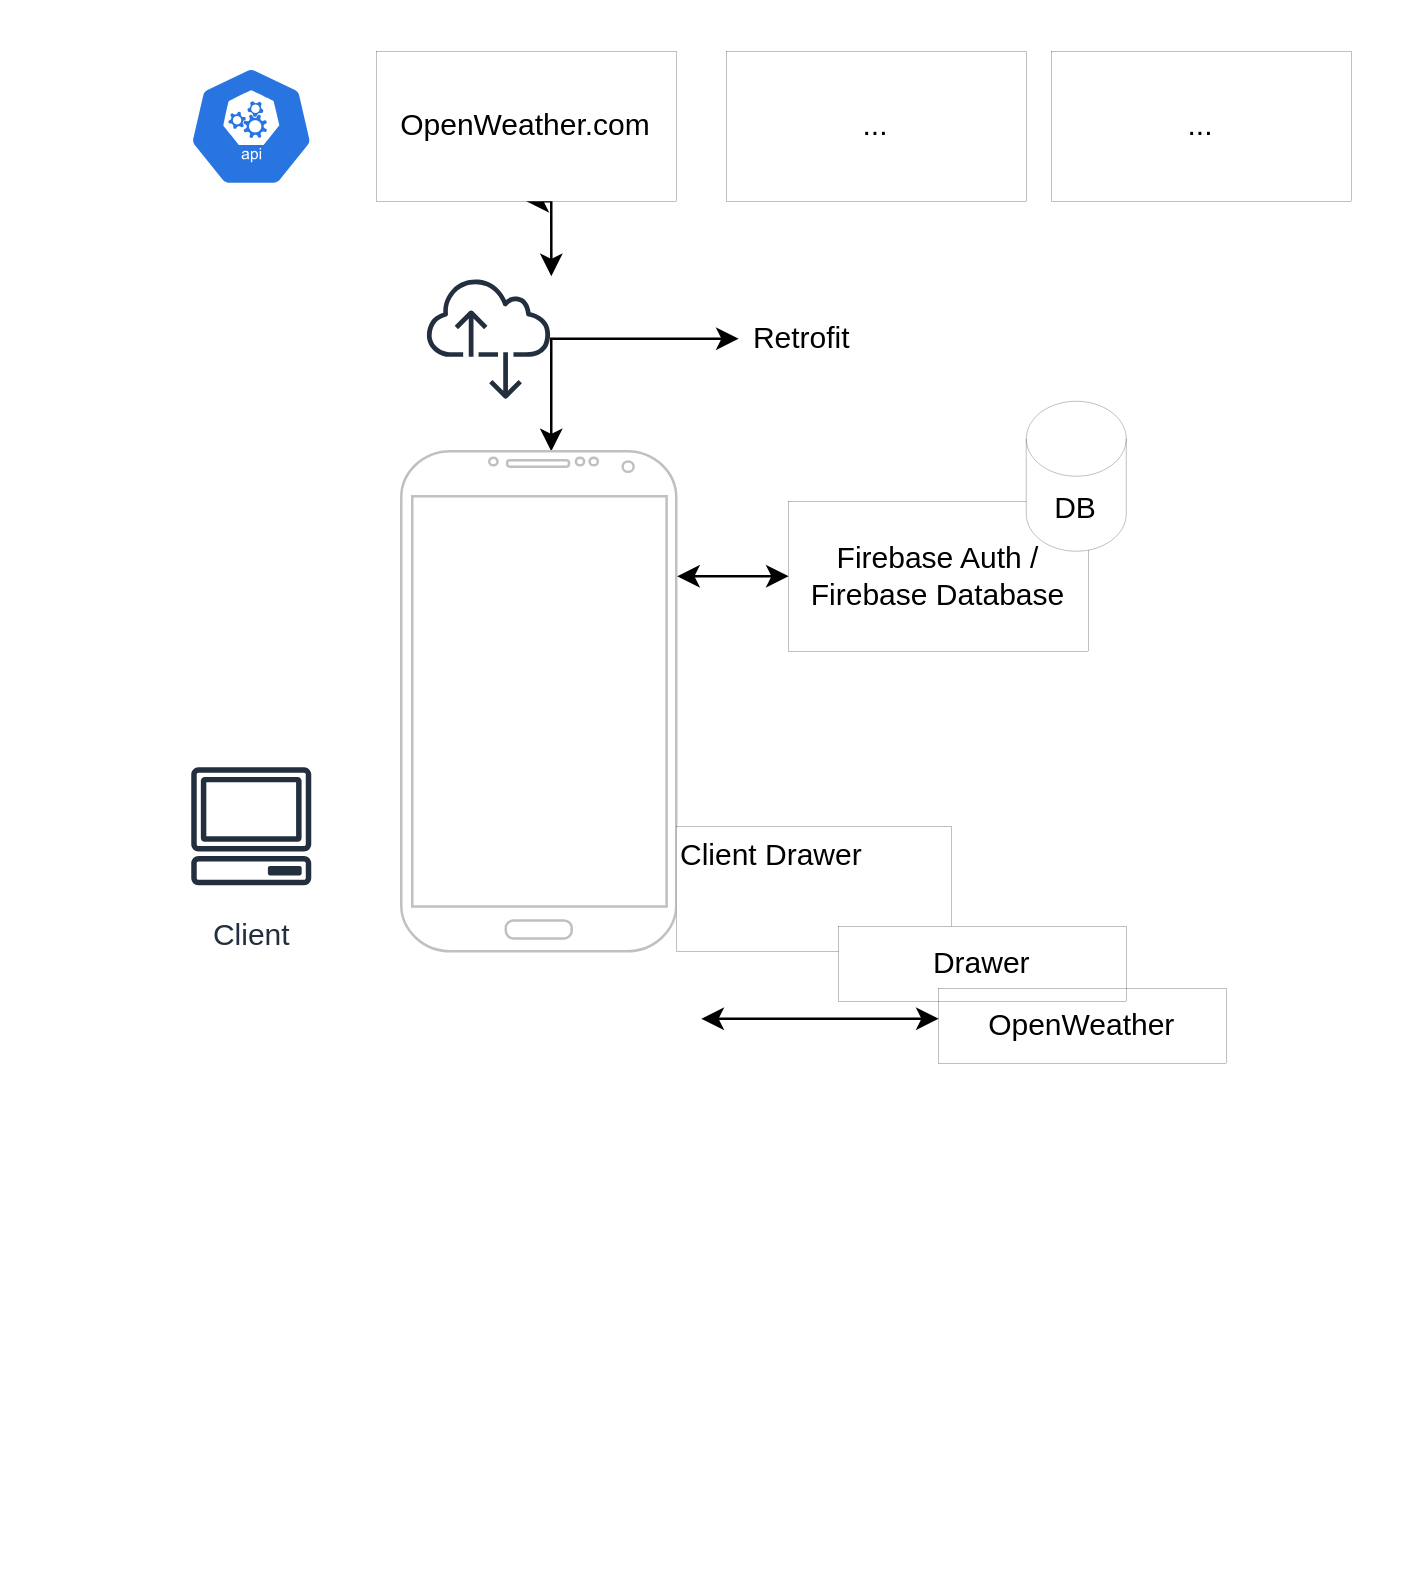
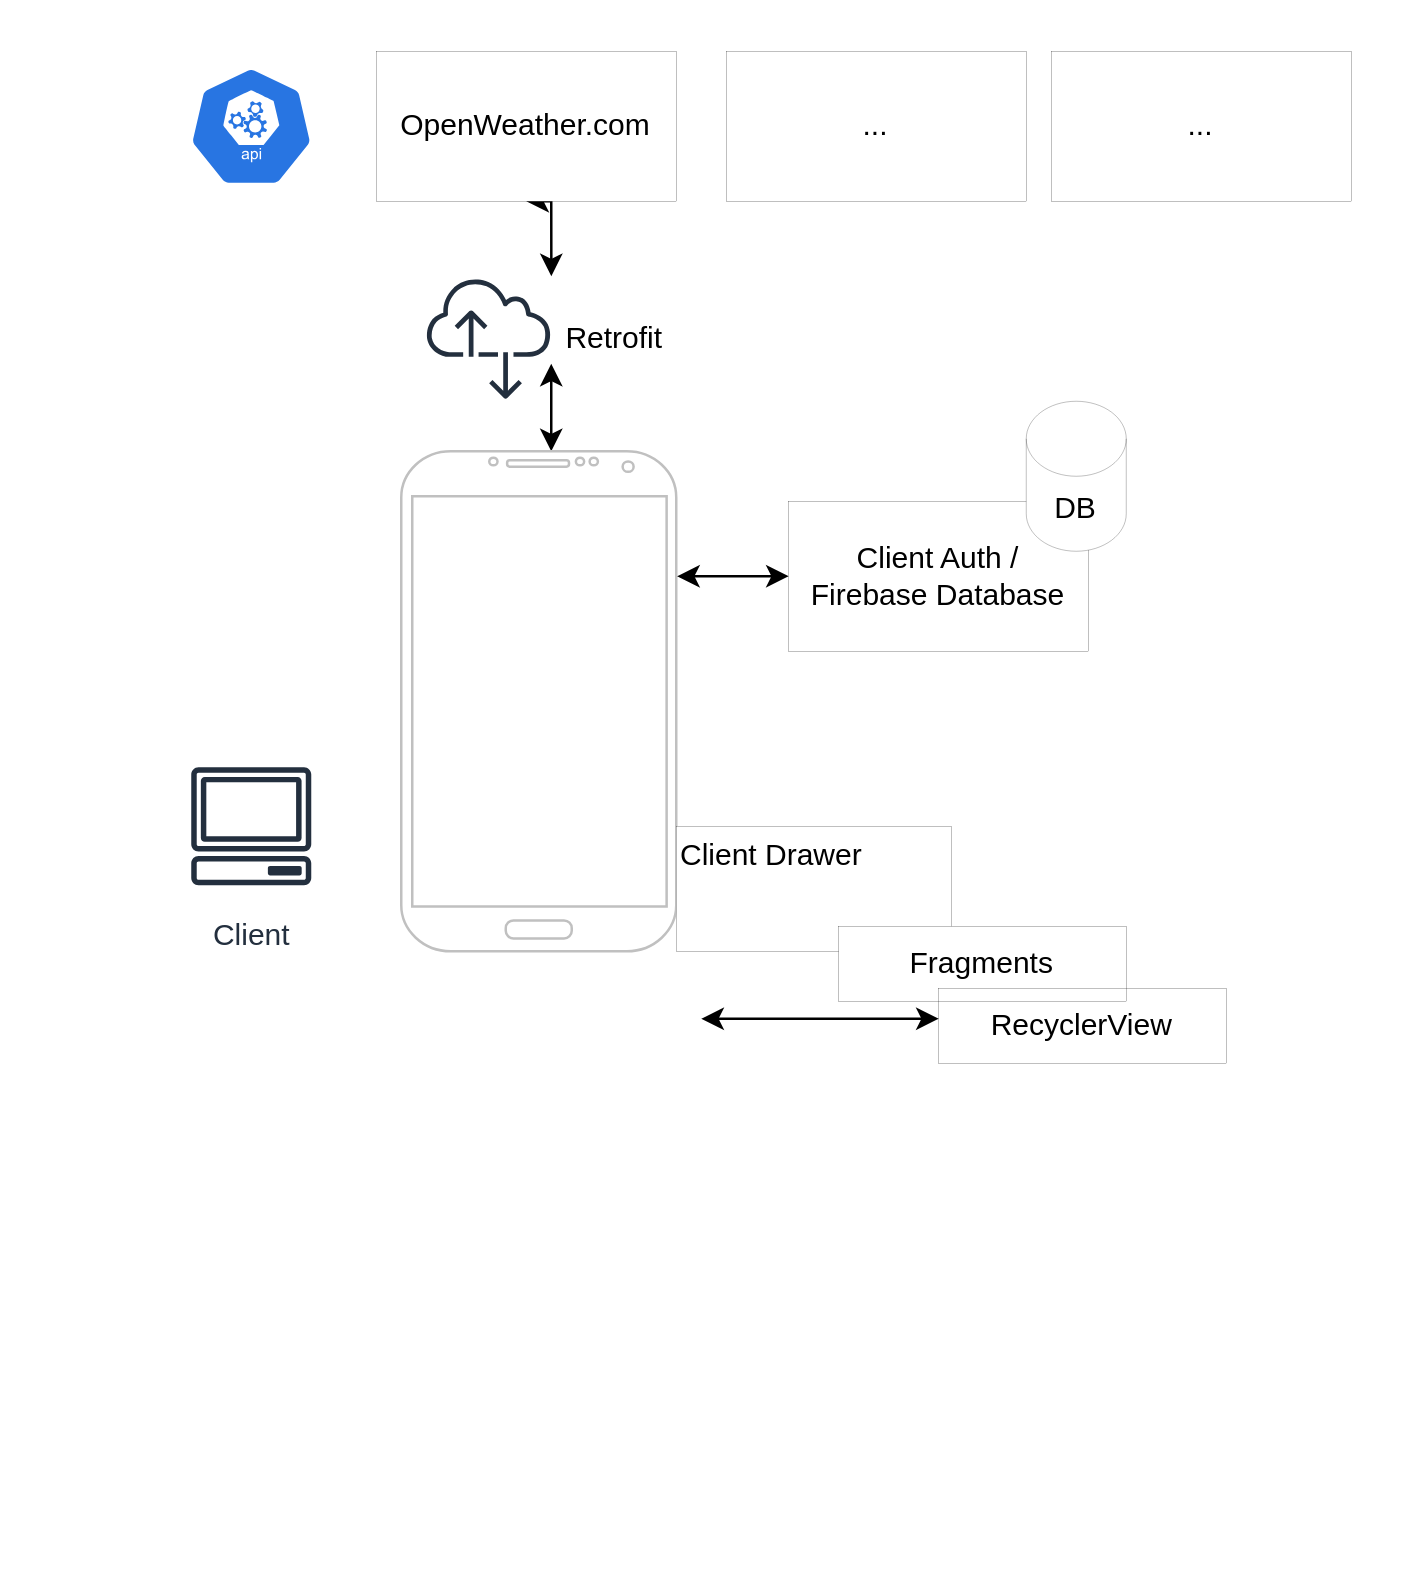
(801, 339) -> (614, 339)
(939, 576) -> (939, 576)
(983, 964) -> (983, 964)
(1083, 1026) -> (1083, 1026)
